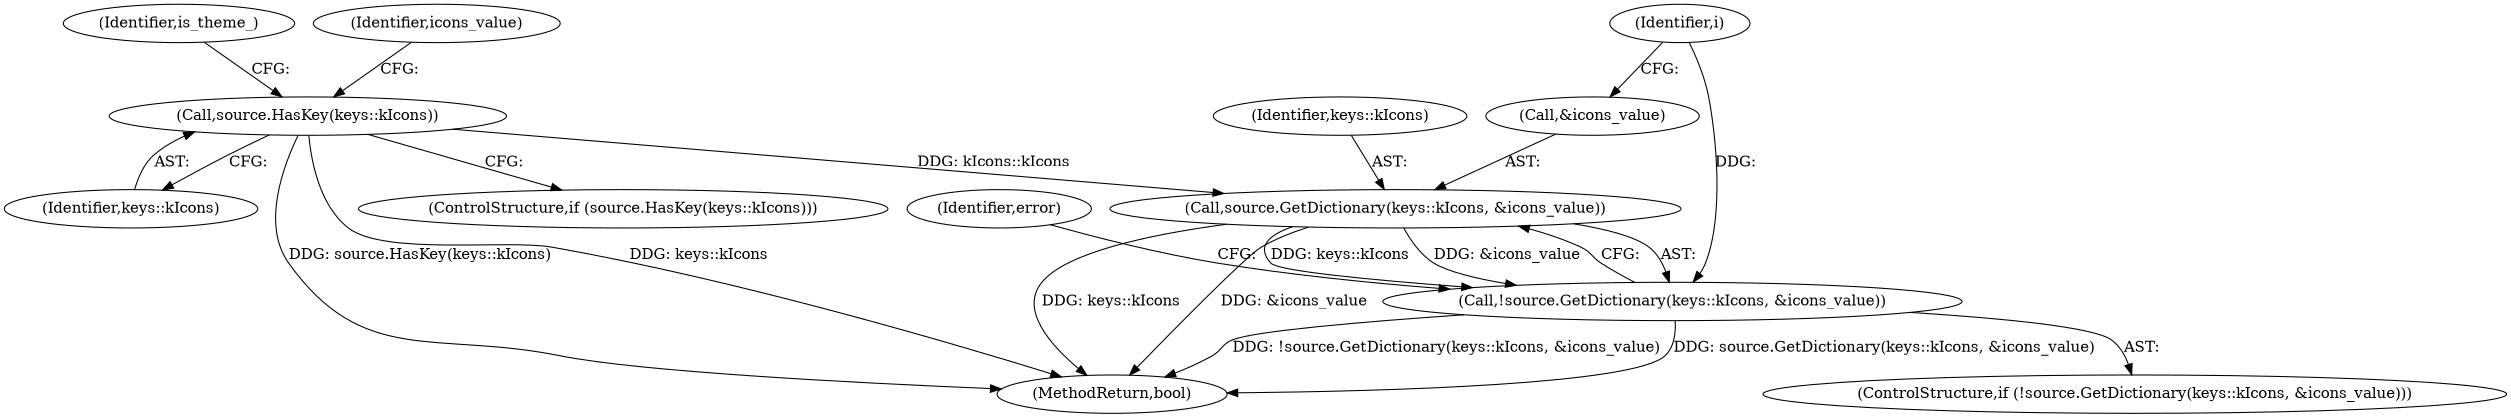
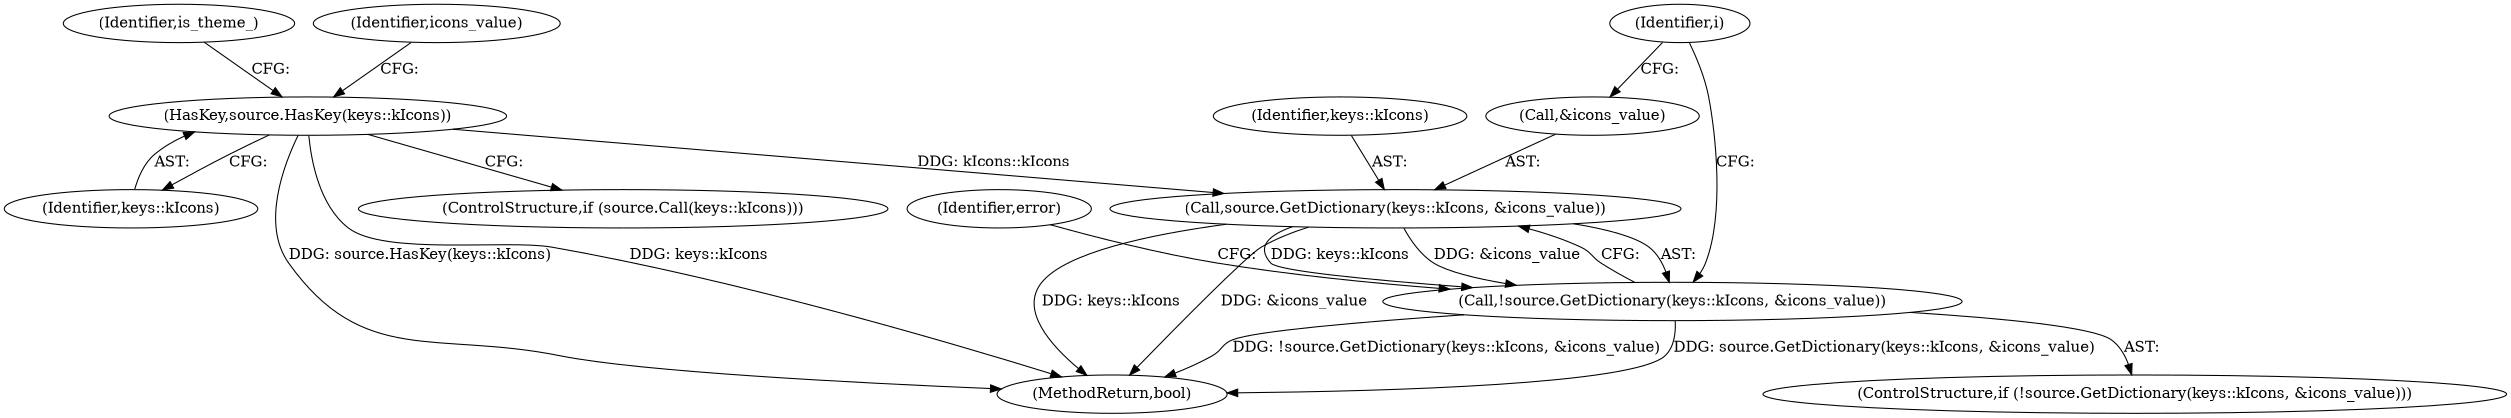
(308, 116) -> (308, 116)
(1738, 162) -> (1738, 162)
(623, 209) -> (623, 209)
